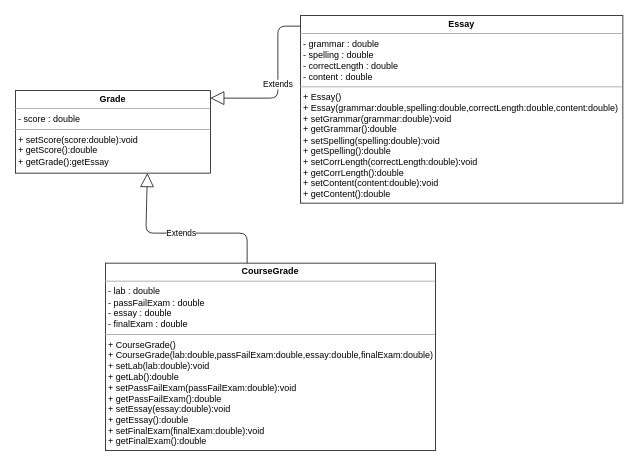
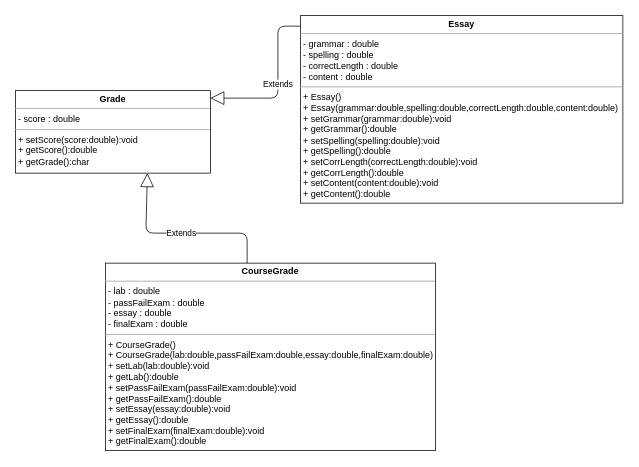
(83, 117) -> (83, 117)
